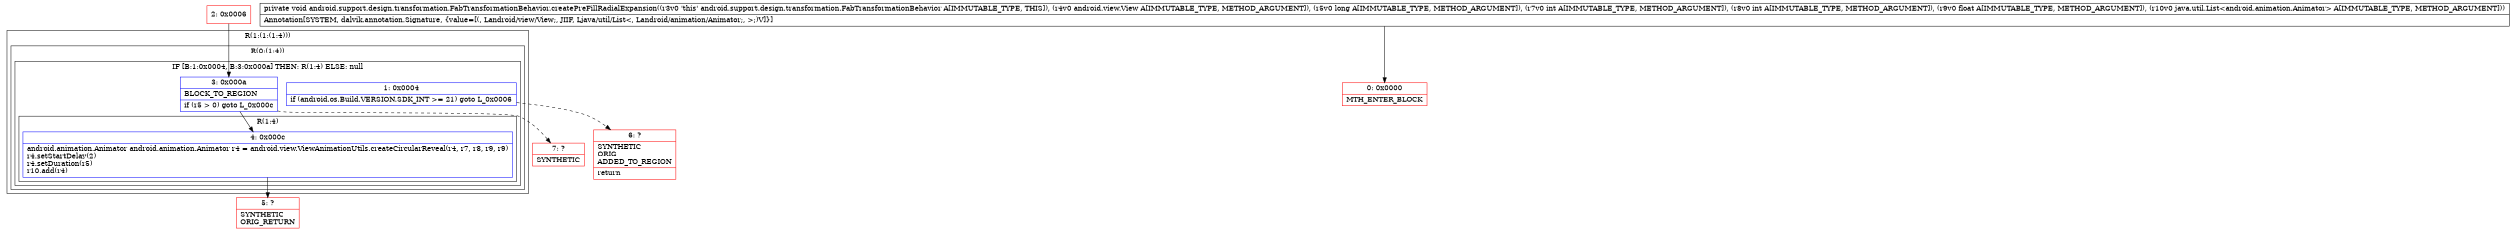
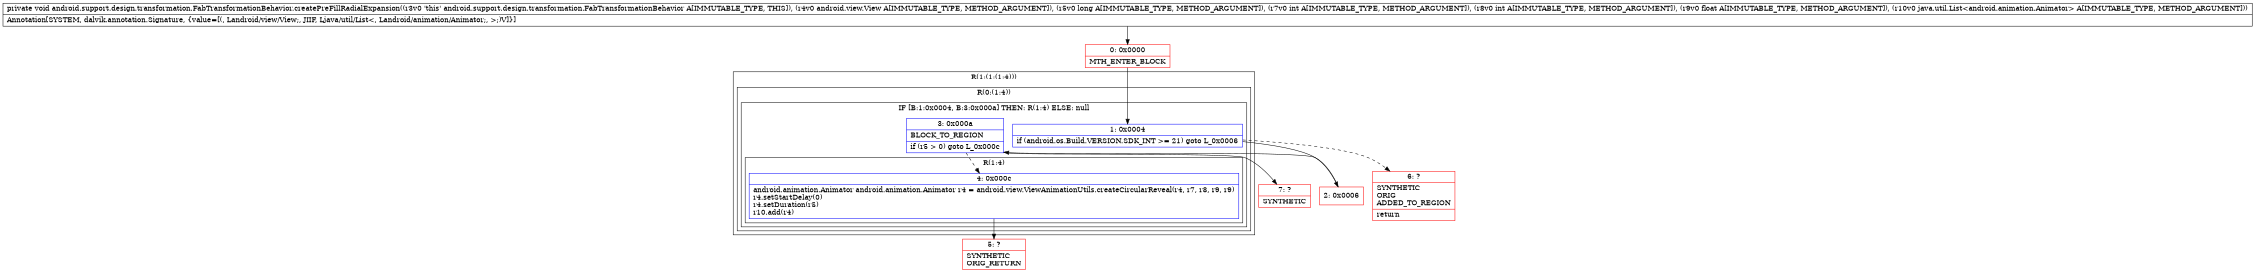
none -> (1128, 93)
(417, 113) -> (1143, 154)
(245, 120) -> (971, 161)
none -> (1296, 150)
(62, 156) -> (788, 198)
